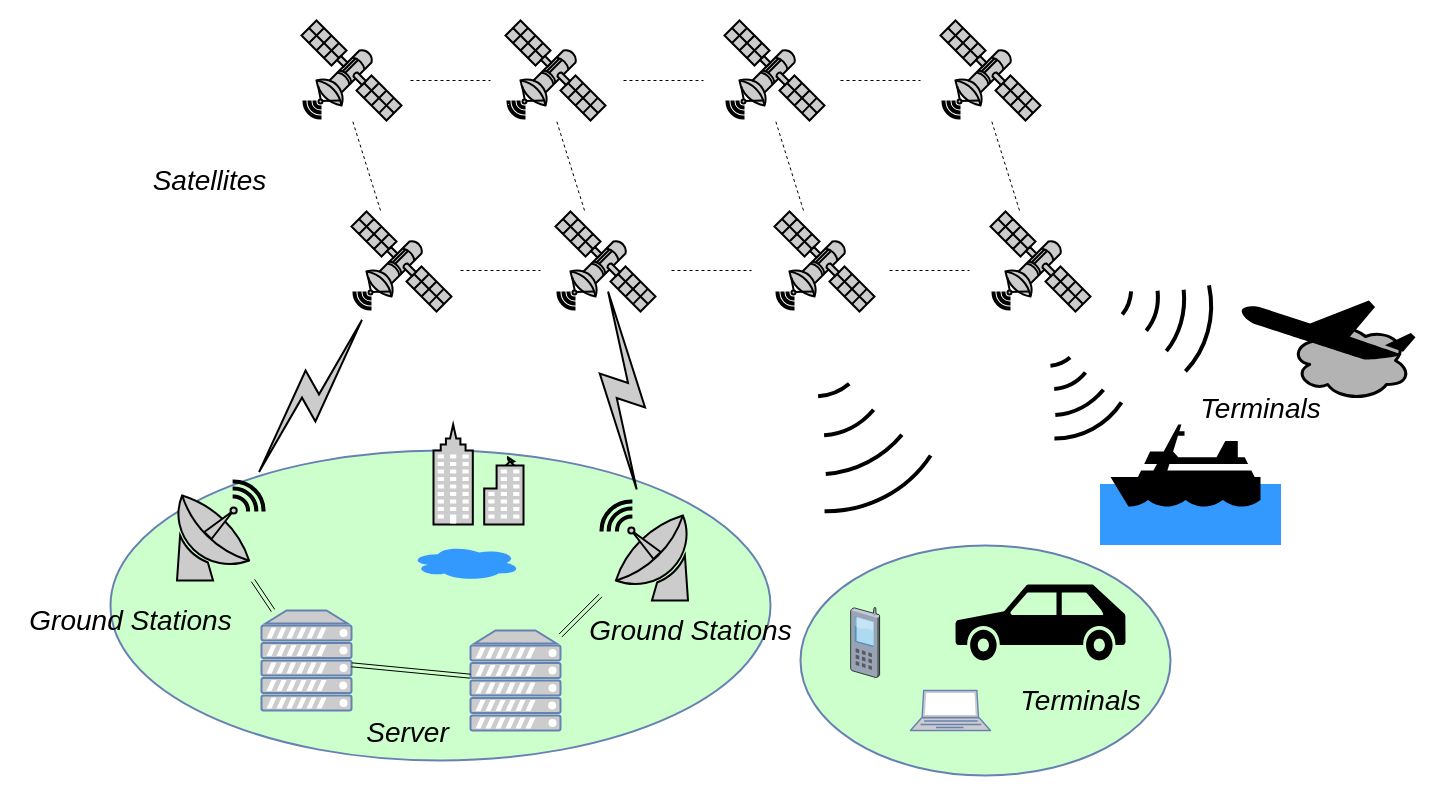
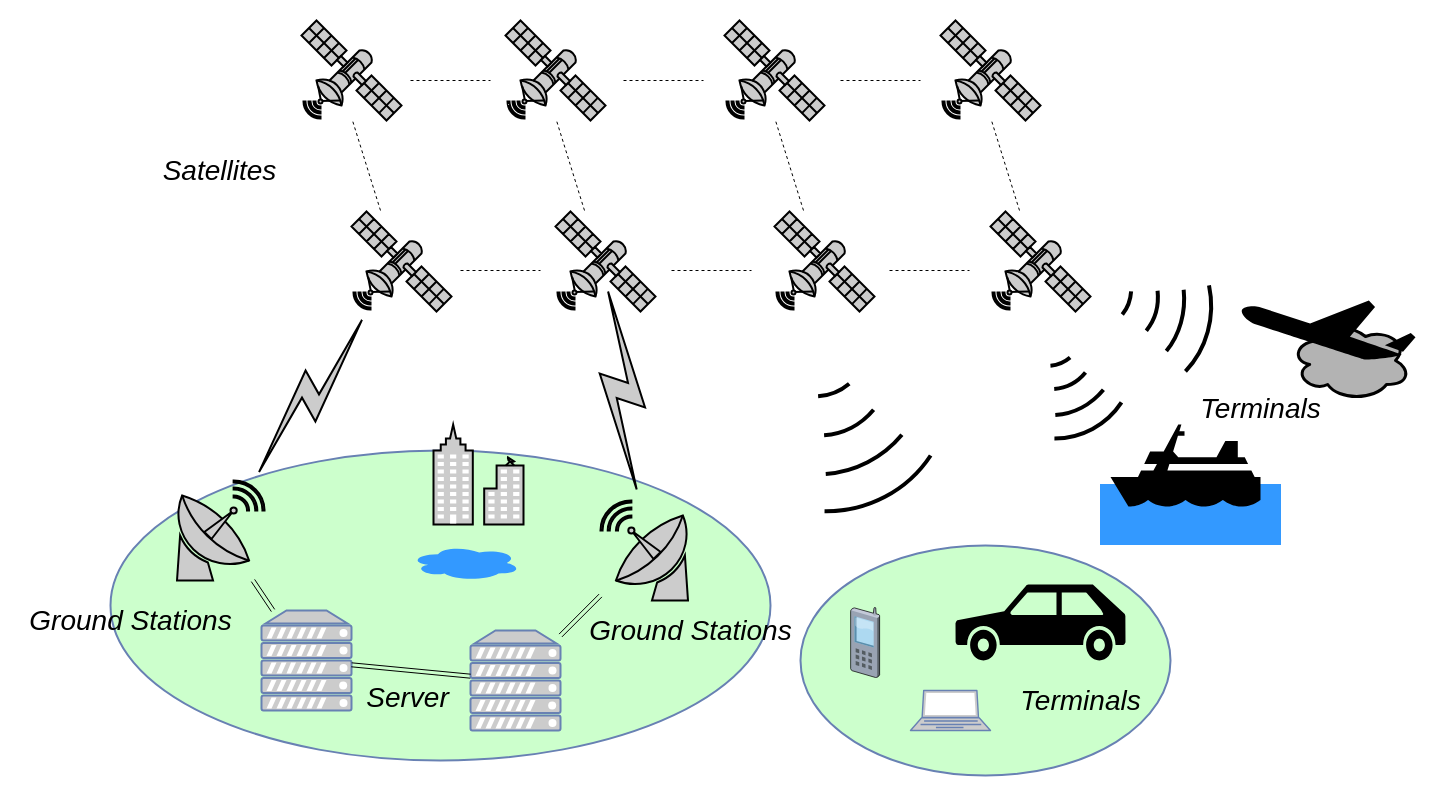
(210, 181) -> (220, 171)
(408, 733) -> (408, 698)
